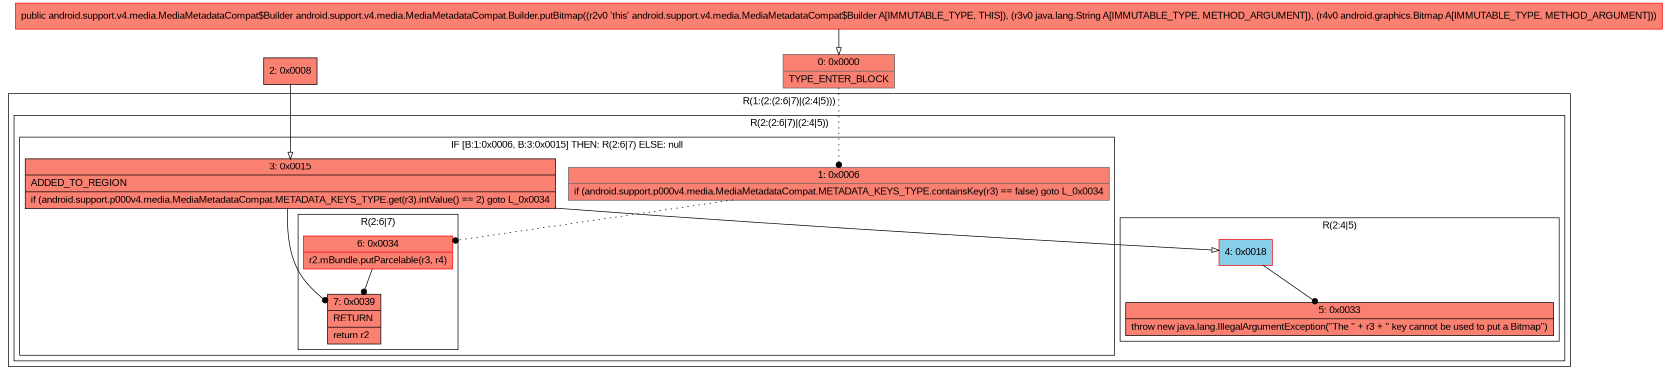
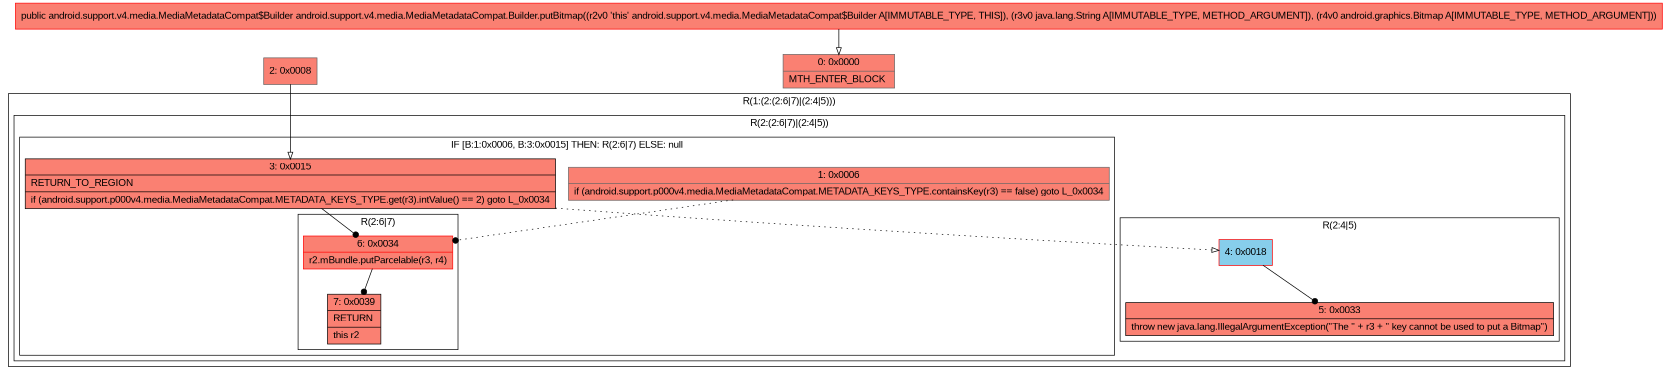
(290, 71) -> (290, 71)
(839, 79) -> (837, 79)
(839, 125) -> none
(79, 183) -> (82, 183)
(884, 231) -> (884, 231)
(293, 258) -> (337, 221)
(351, 335) -> (346, 335)
